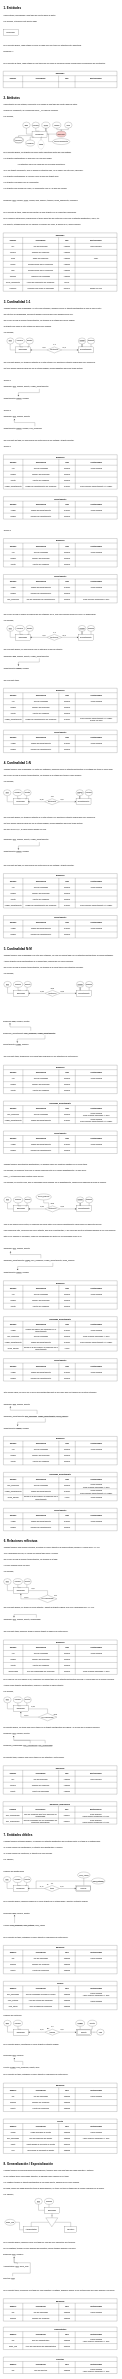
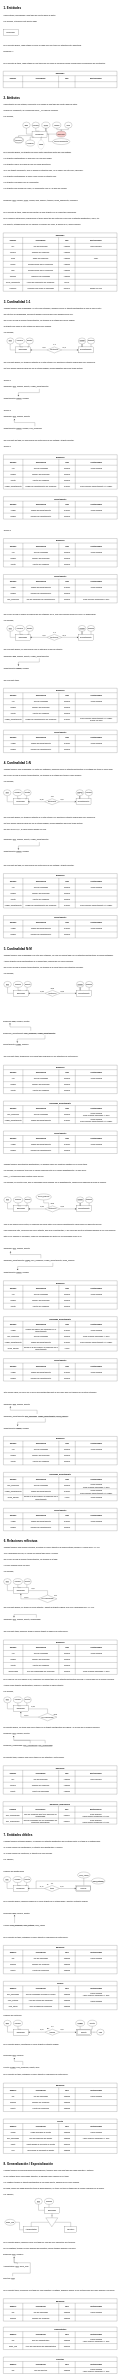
(43, 163) -> (29, 163)
(34, 175) -> (33, 175)
